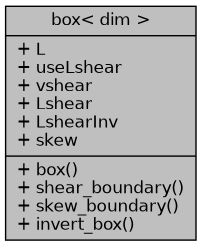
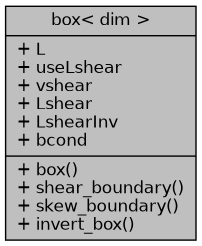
(48, 141) -> (52, 141)
